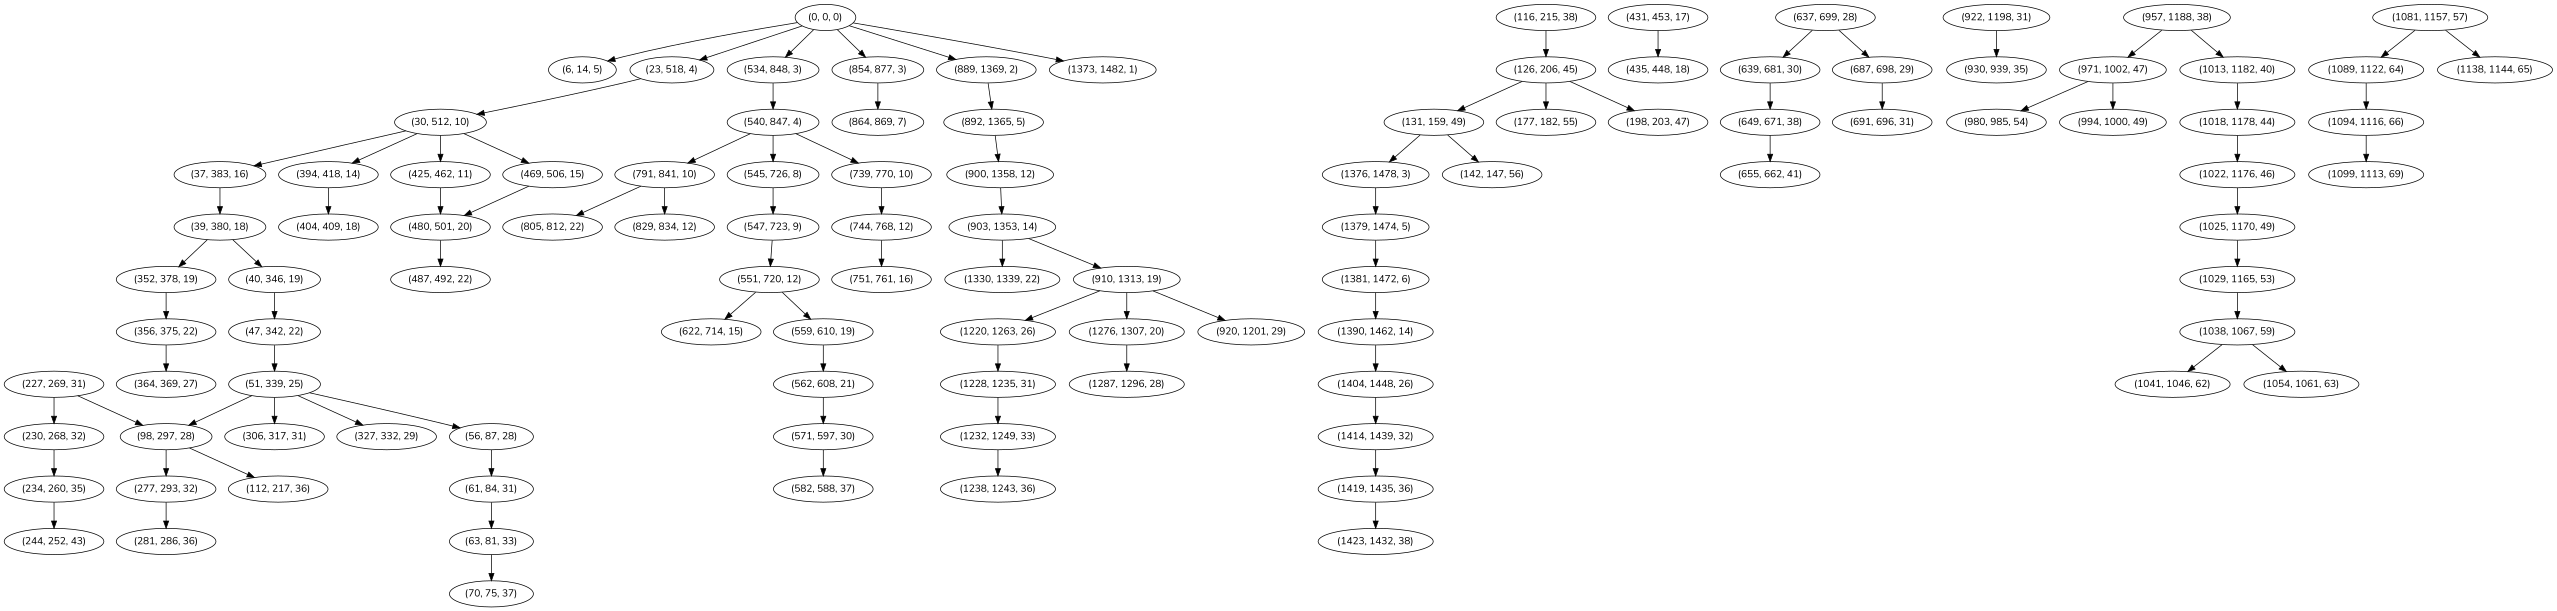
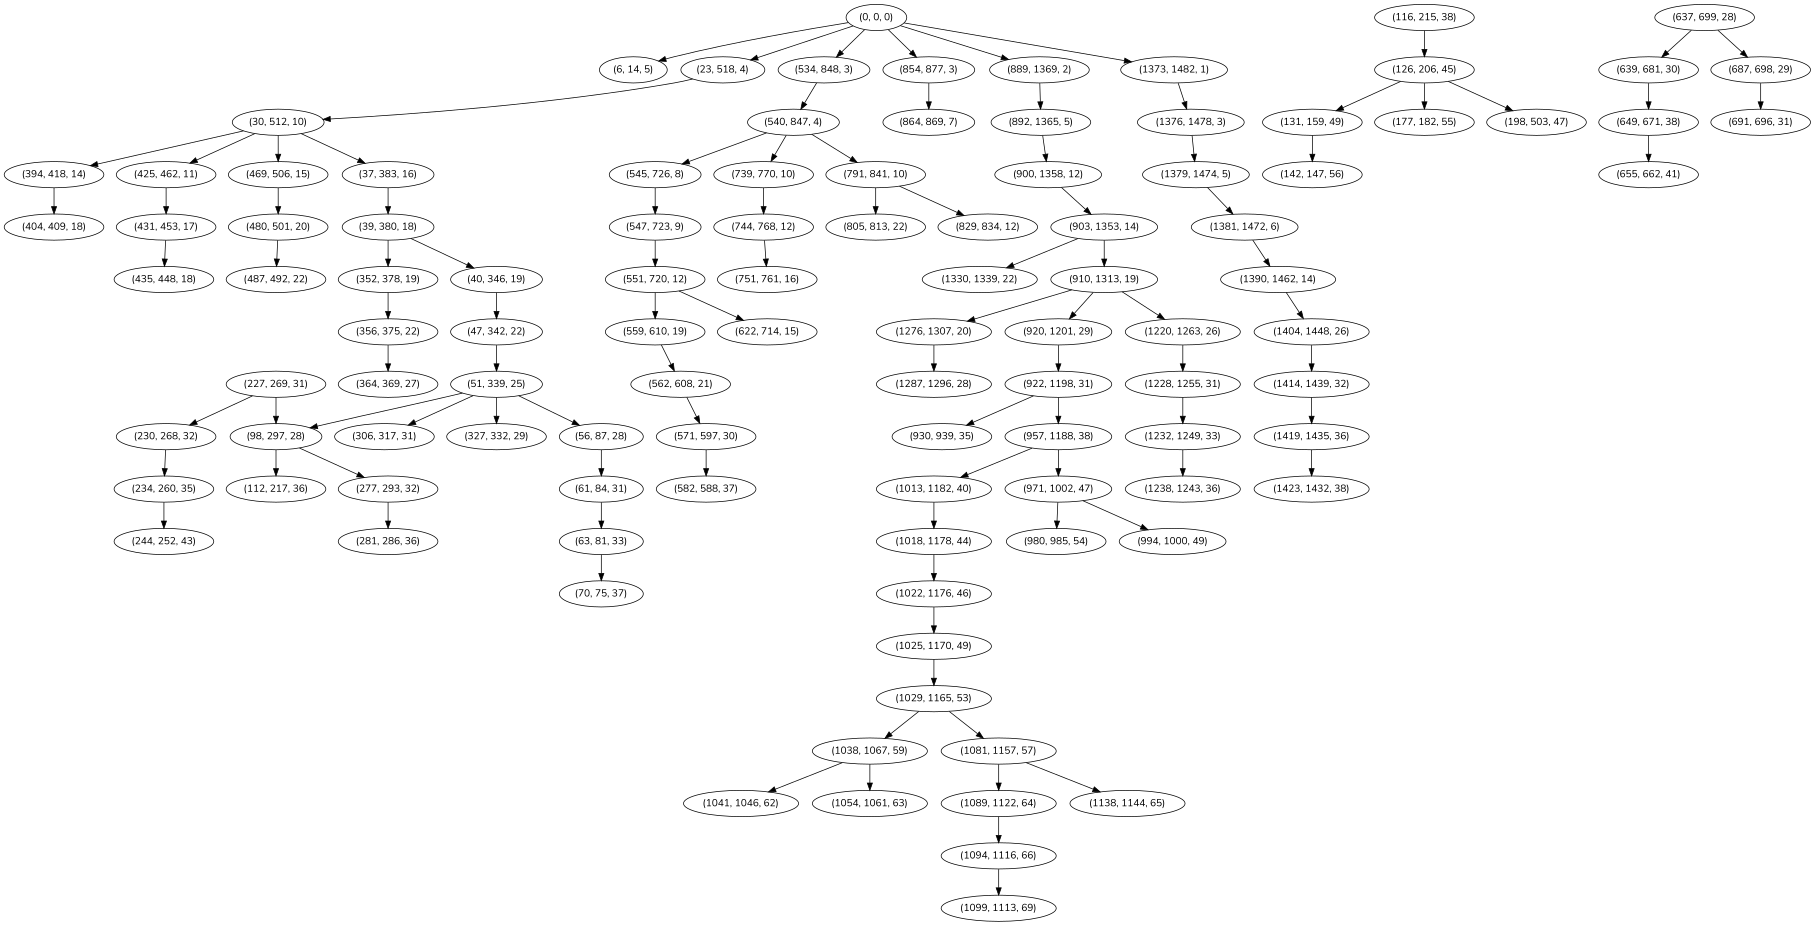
(1658, 122) -> (1536, 122)
(1407, 146) -> (1181, 93)
(440, 197) -> (166, 197)
(553, 227) -> (876, 227)
none -> (1058, 354)
(998, 384) -> (1183, 384)
none -> (1058, 407)
none -> (963, 723)
